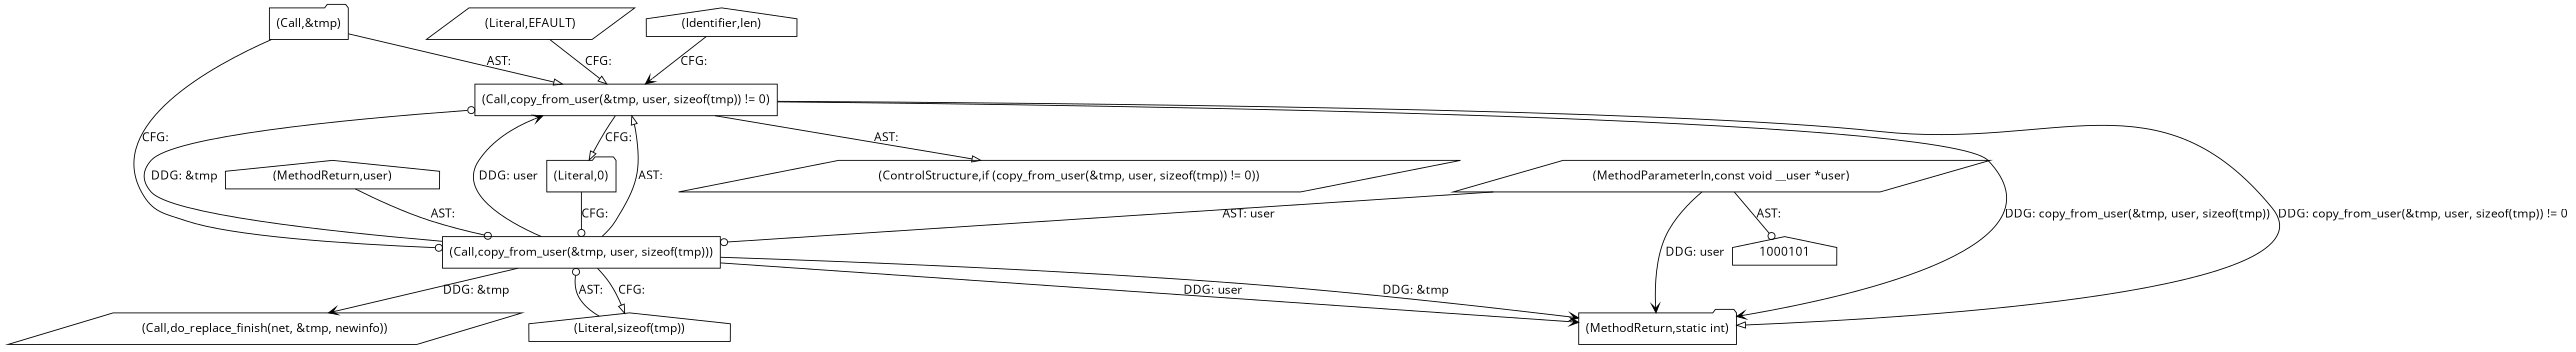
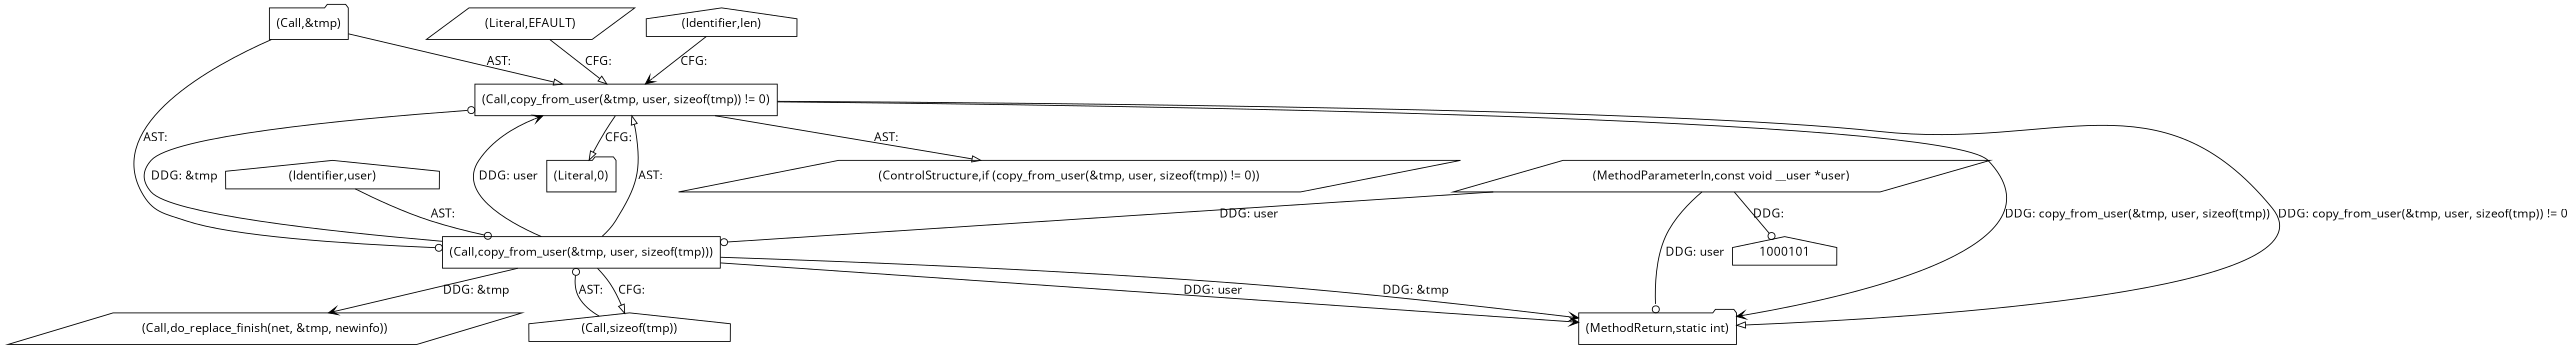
(157, 138) -> (157, 138)
(333, 176) -> (333, 176)
(581, 211) -> none
(1249, 214) -> (1249, 214)
(1771, 214) -> (1771, 214)
(1664, 242) -> (1664, 242)
(630, 329) -> (630, 329)
